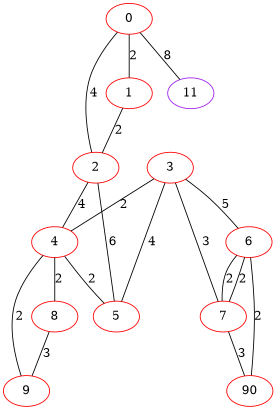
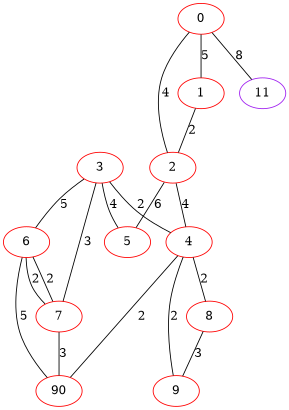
(133, 56) -> (205, 56)
(84, 281) -> (124, 317)
(258, 317) -> (24, 317)
